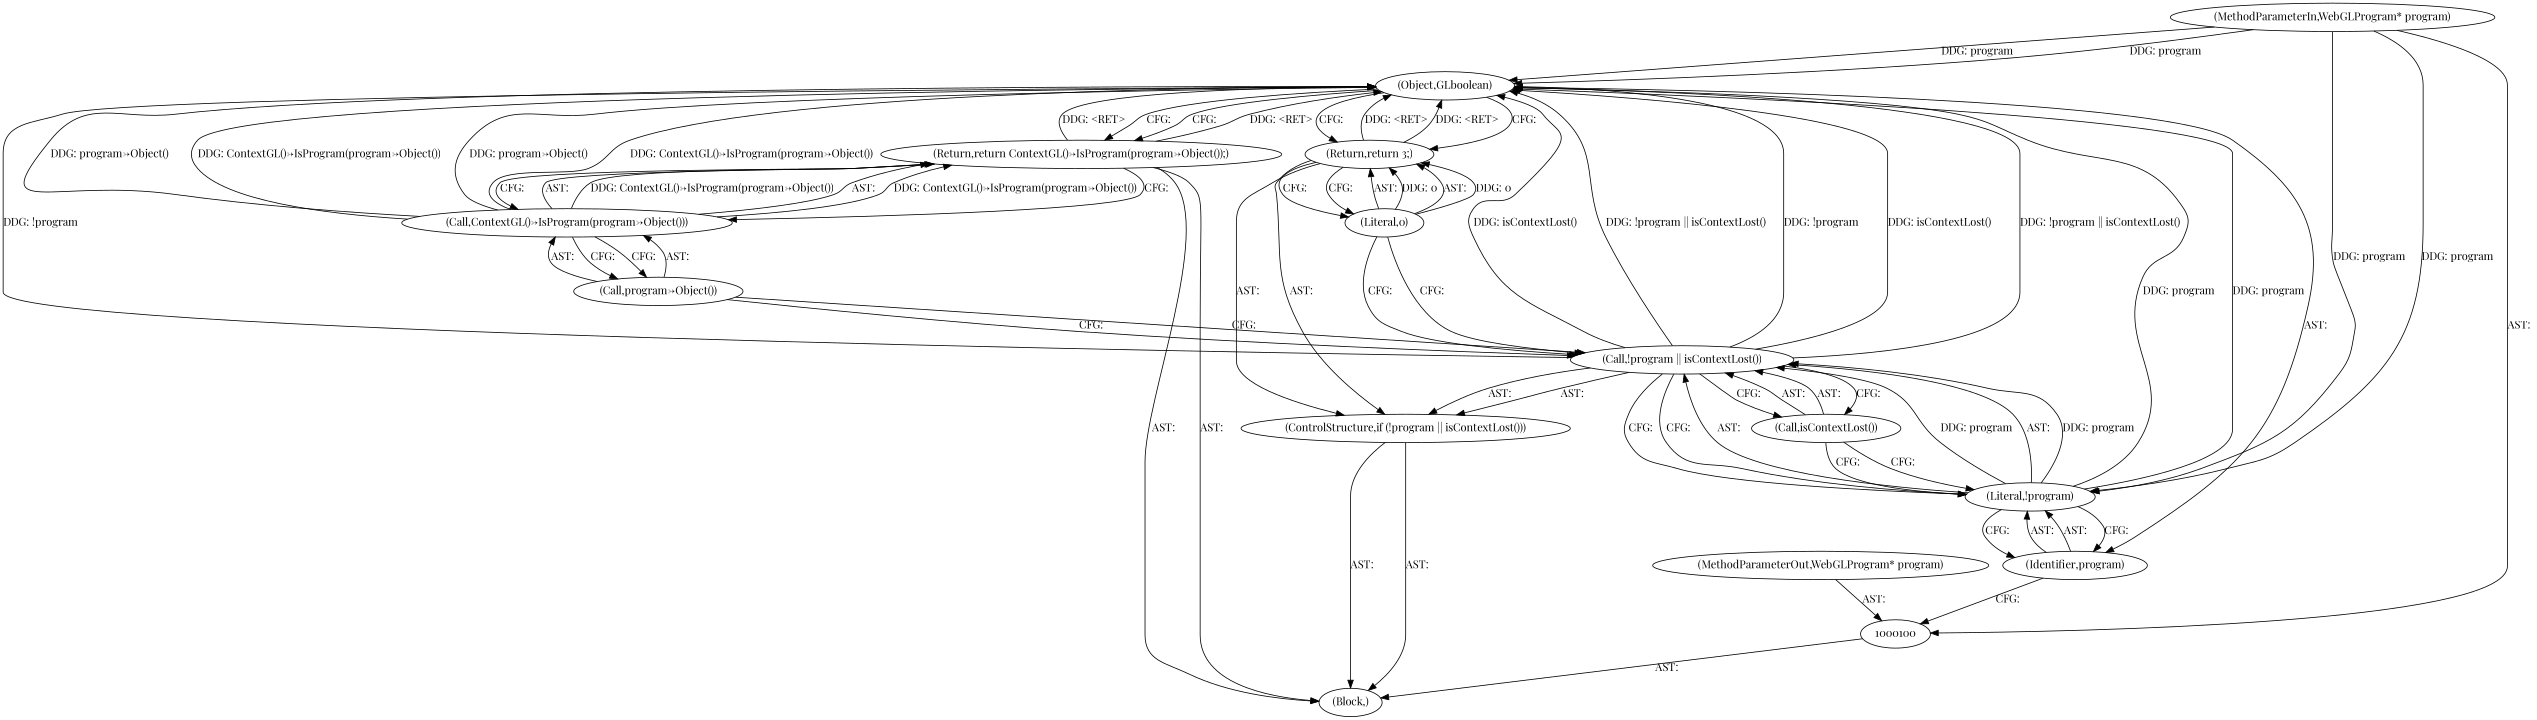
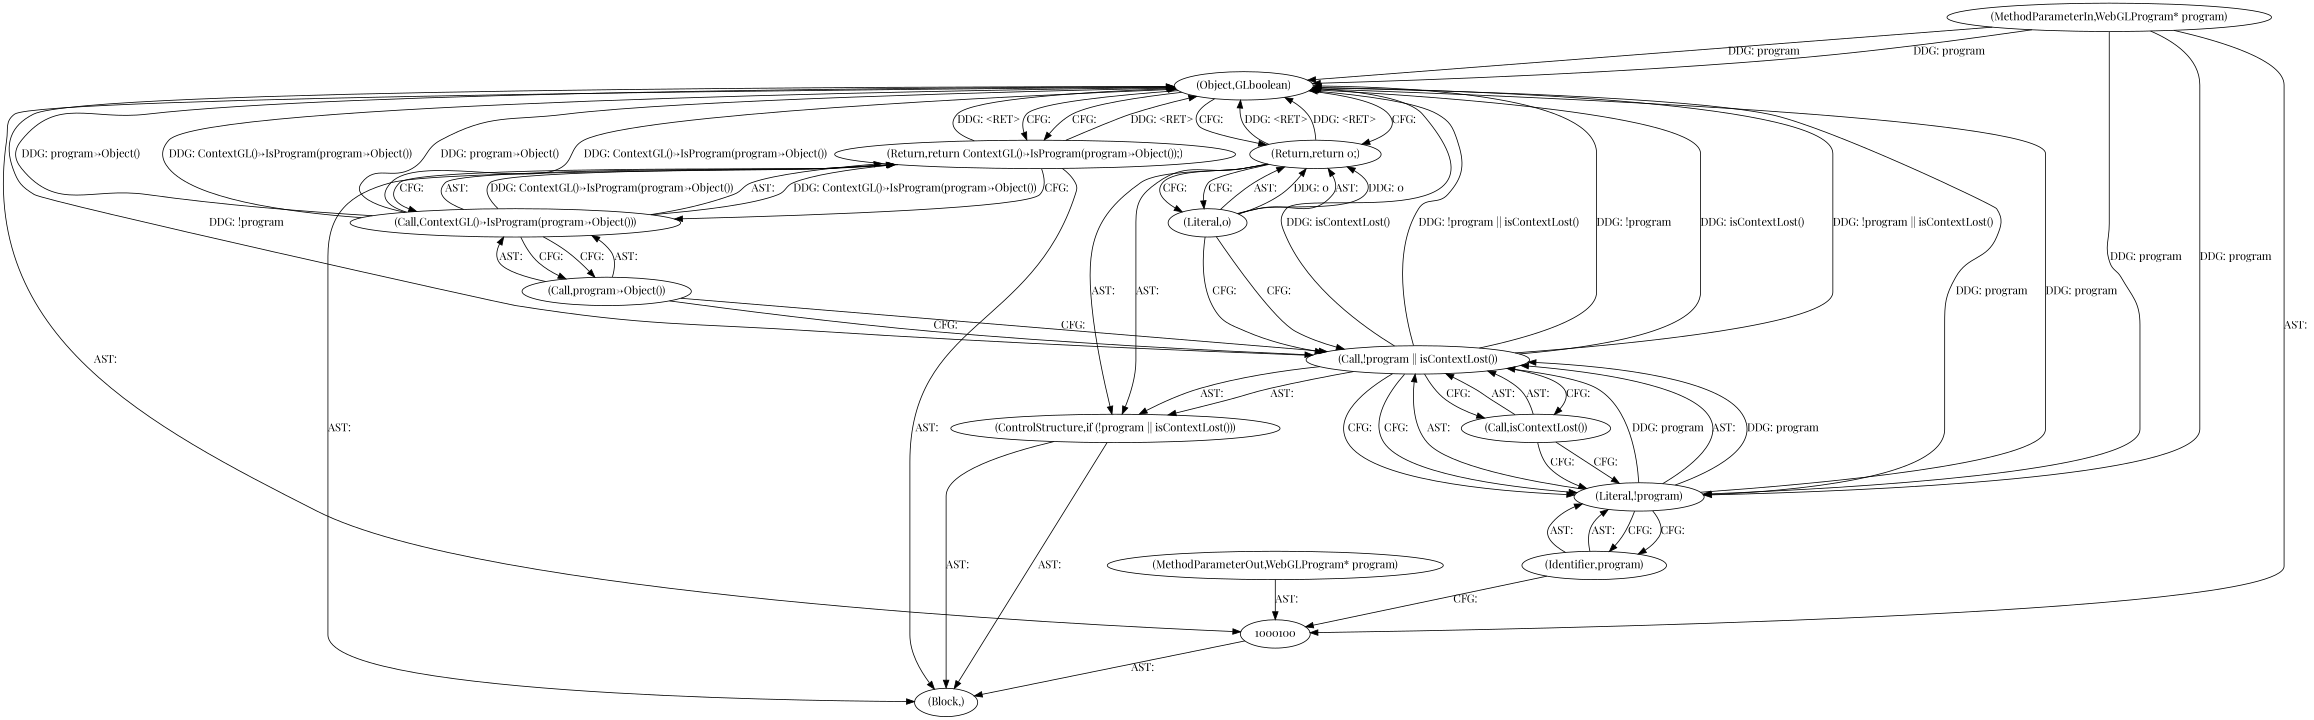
(2135, 117) -> (19, 269)
(1369, 154) -> (1315, 154)
